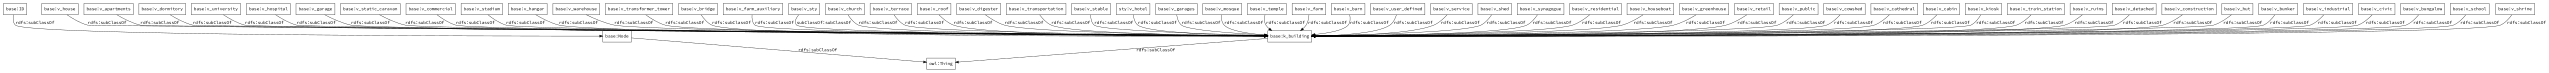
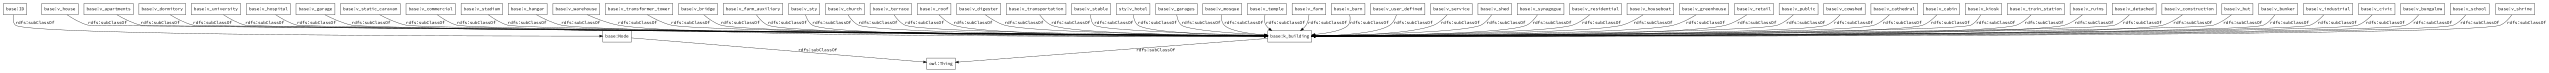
(824, 23) -> (832, 23)
